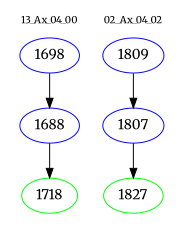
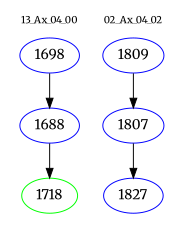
(133, 196) -> (133, 196)
